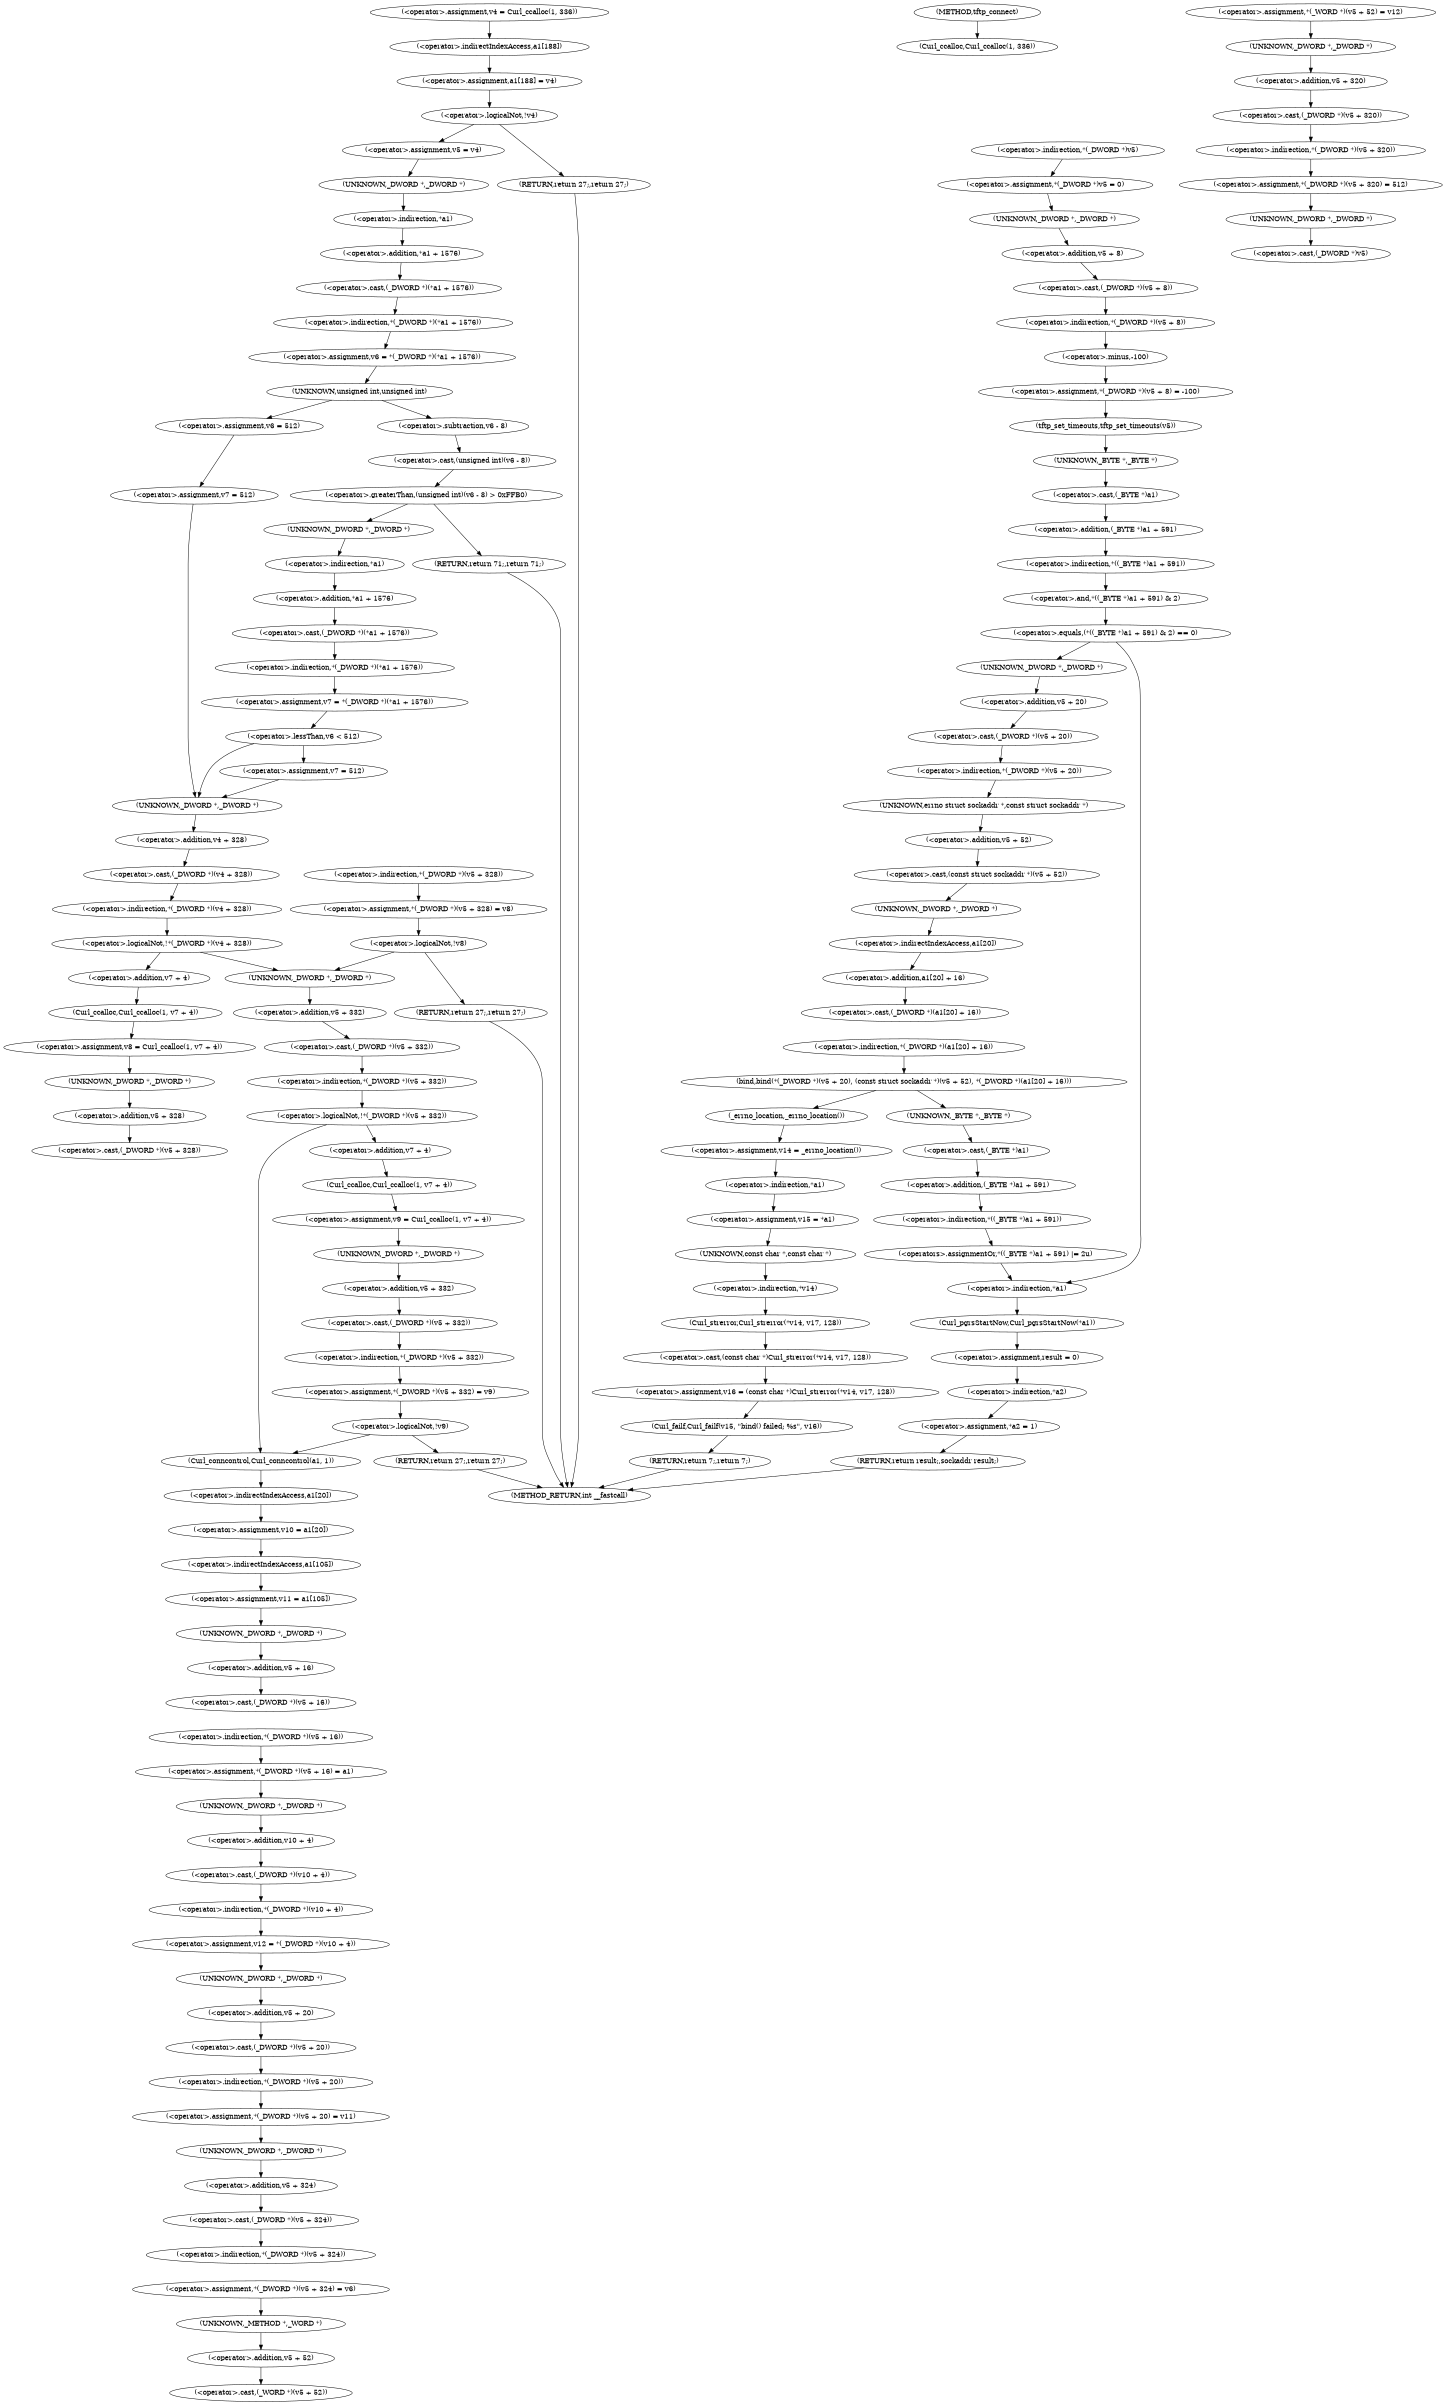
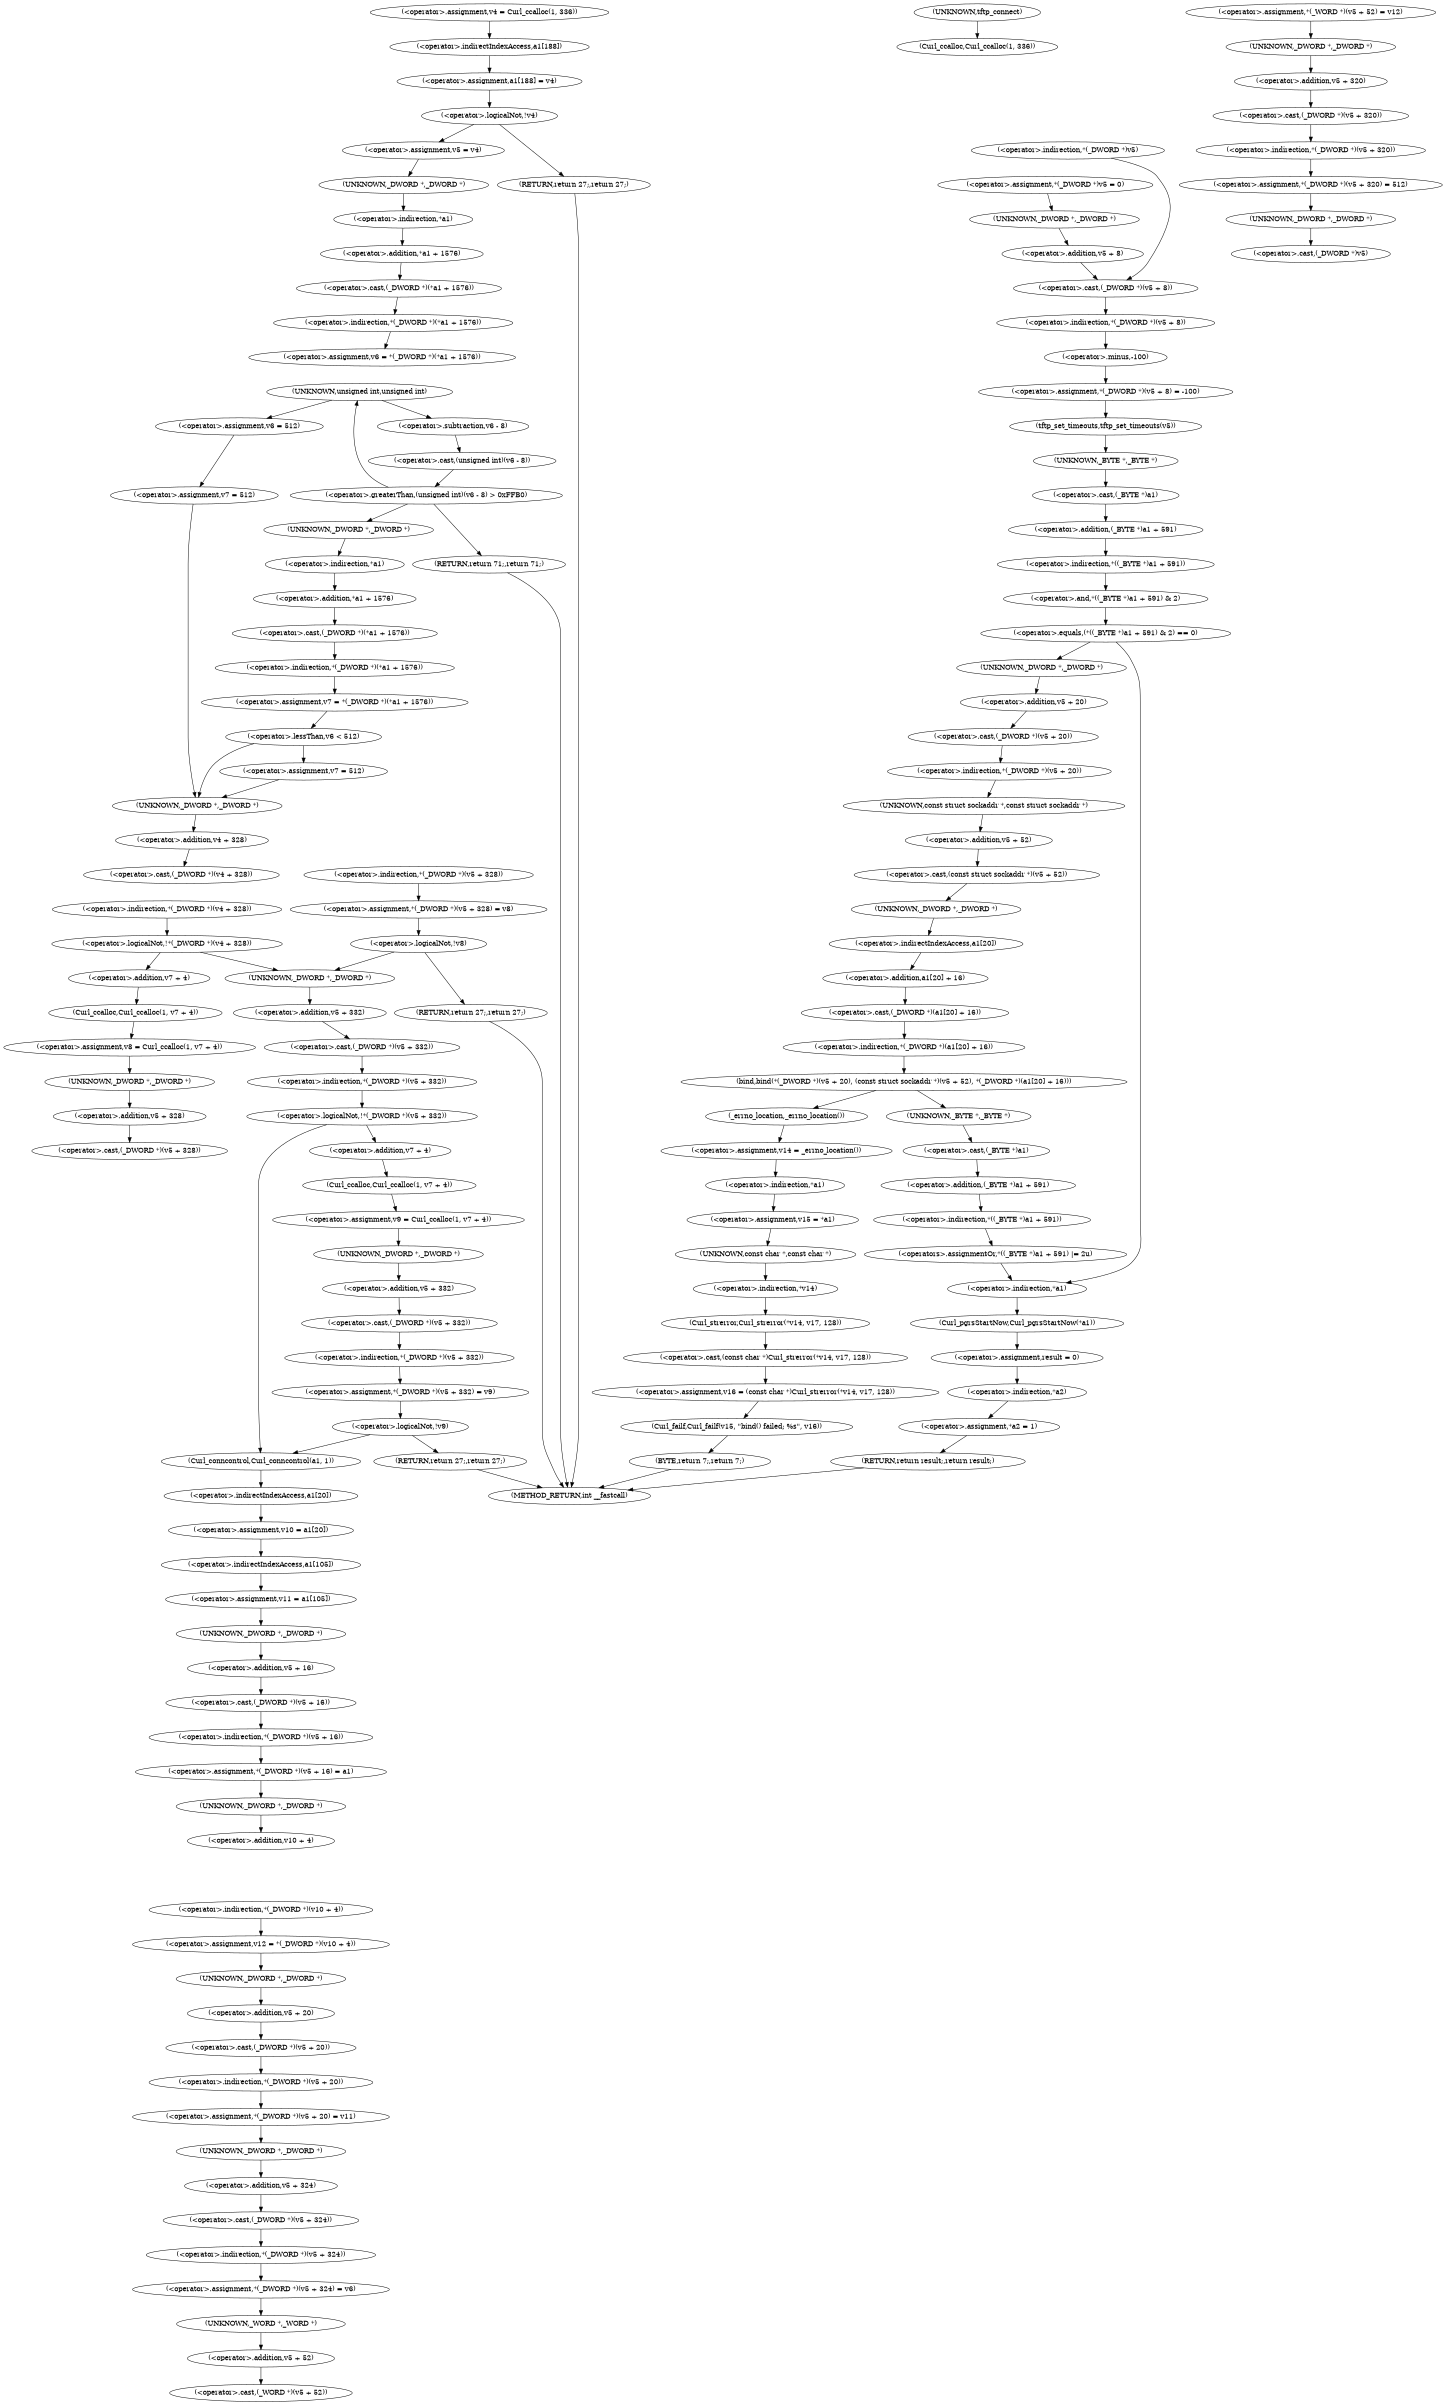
(977, 12) -> (977, 12)
(1058, 166) -> (1170, 207)
(372, 373) -> (357, 453)
(984, 806) -> (984, 806)
(175, 890) -> none
none -> (905, 1028)
(700, 1461) -> (700, 1461)
(928, 1461) -> (928, 1461)
none -> (261, 1718)
(261, 1875) -> none
none -> (261, 2270)
(261, 2324) -> (261, 2324)
